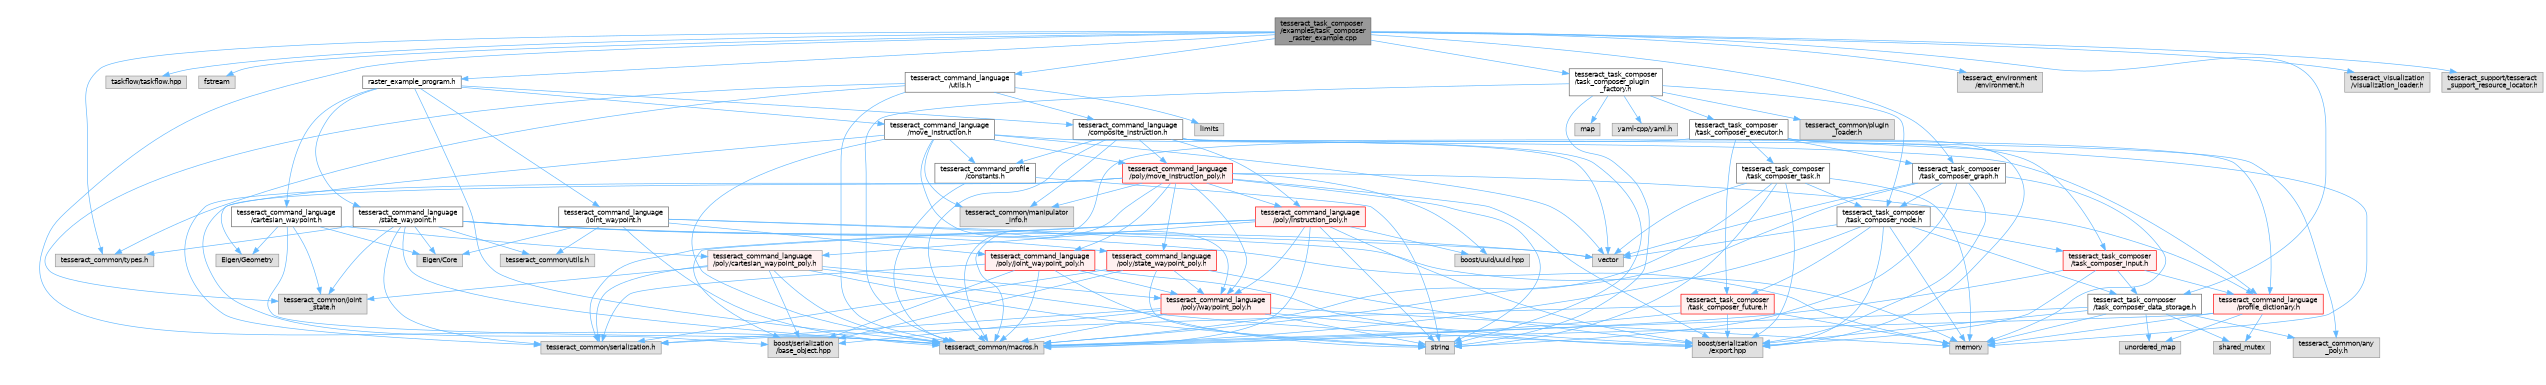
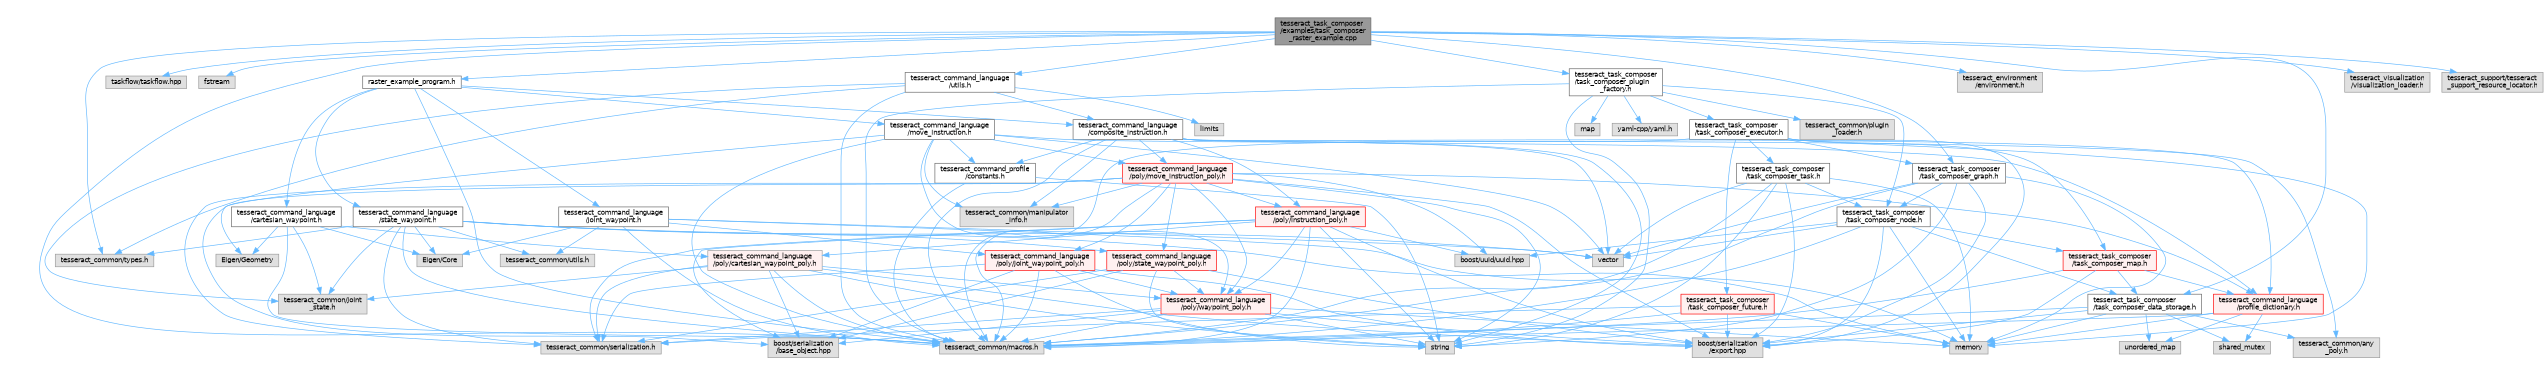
(2110, 260) -> (2110, 260)
(1816, 263) -> (1717, 236)
